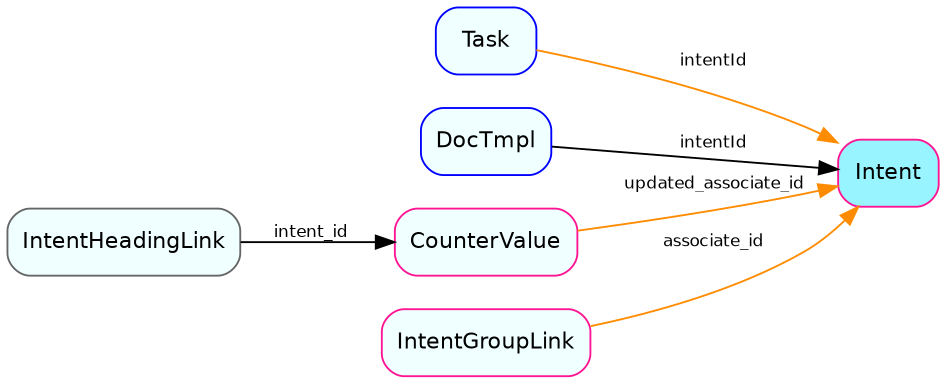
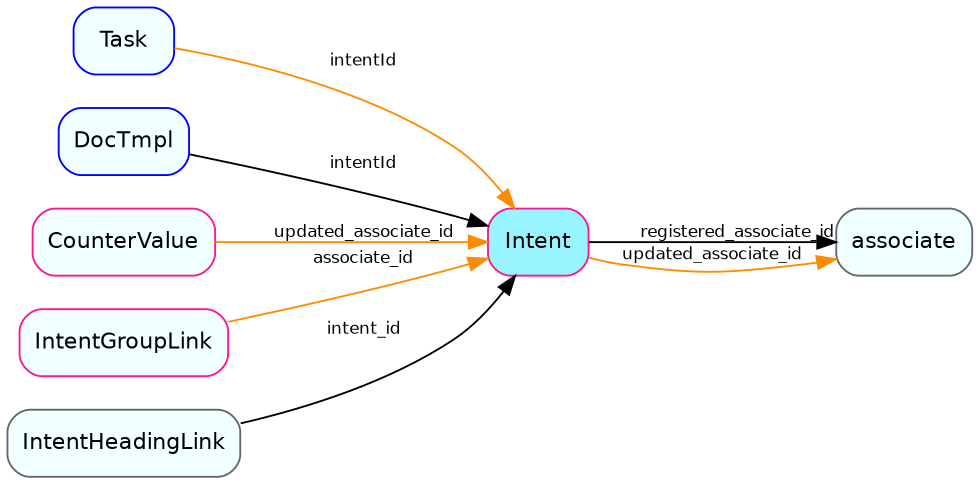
(308, 242) -> (383, 377)
none -> (904, 242)
